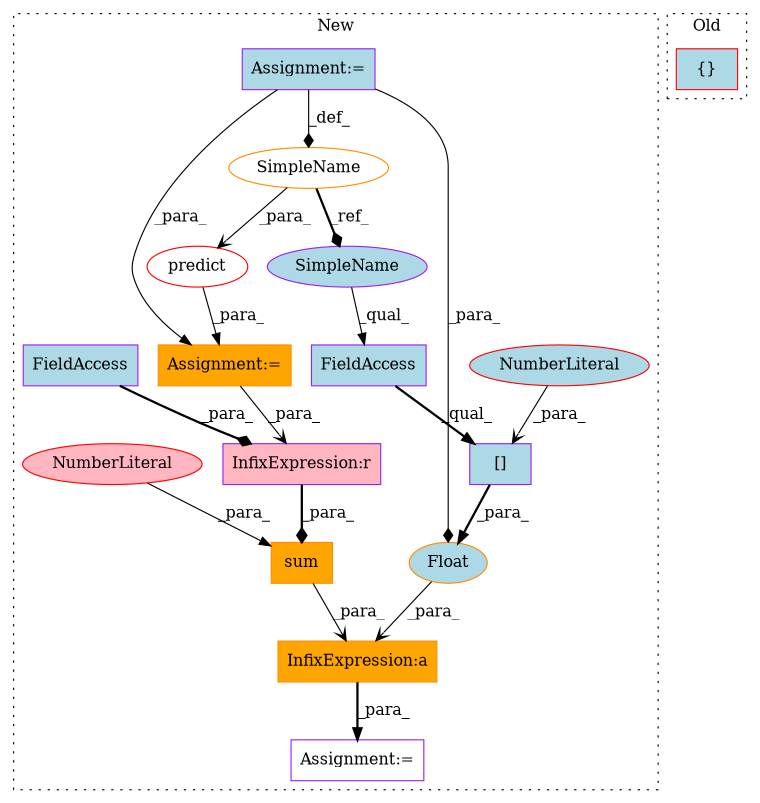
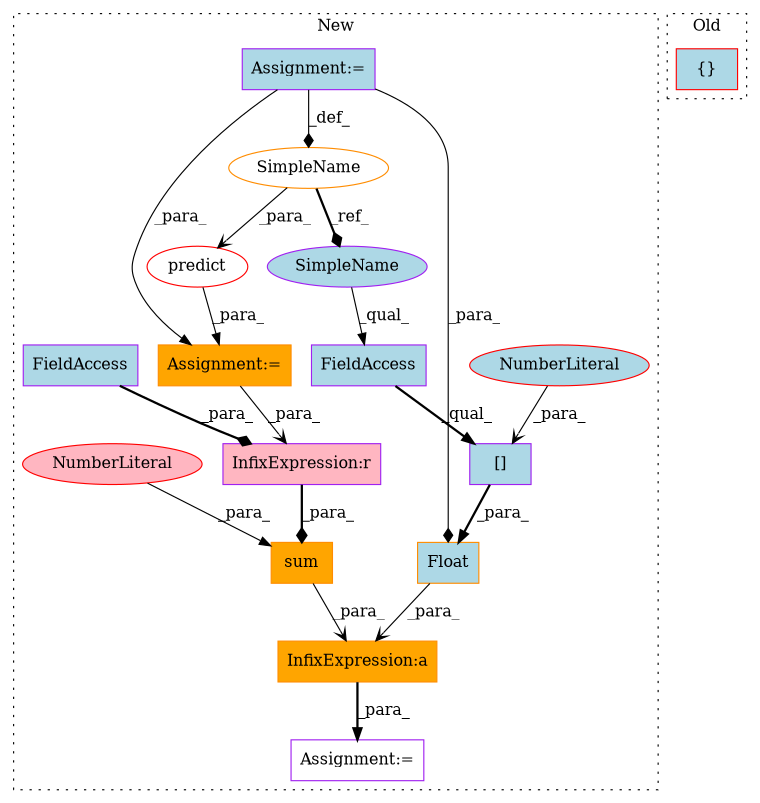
(448, 563) -> (448, 563)
